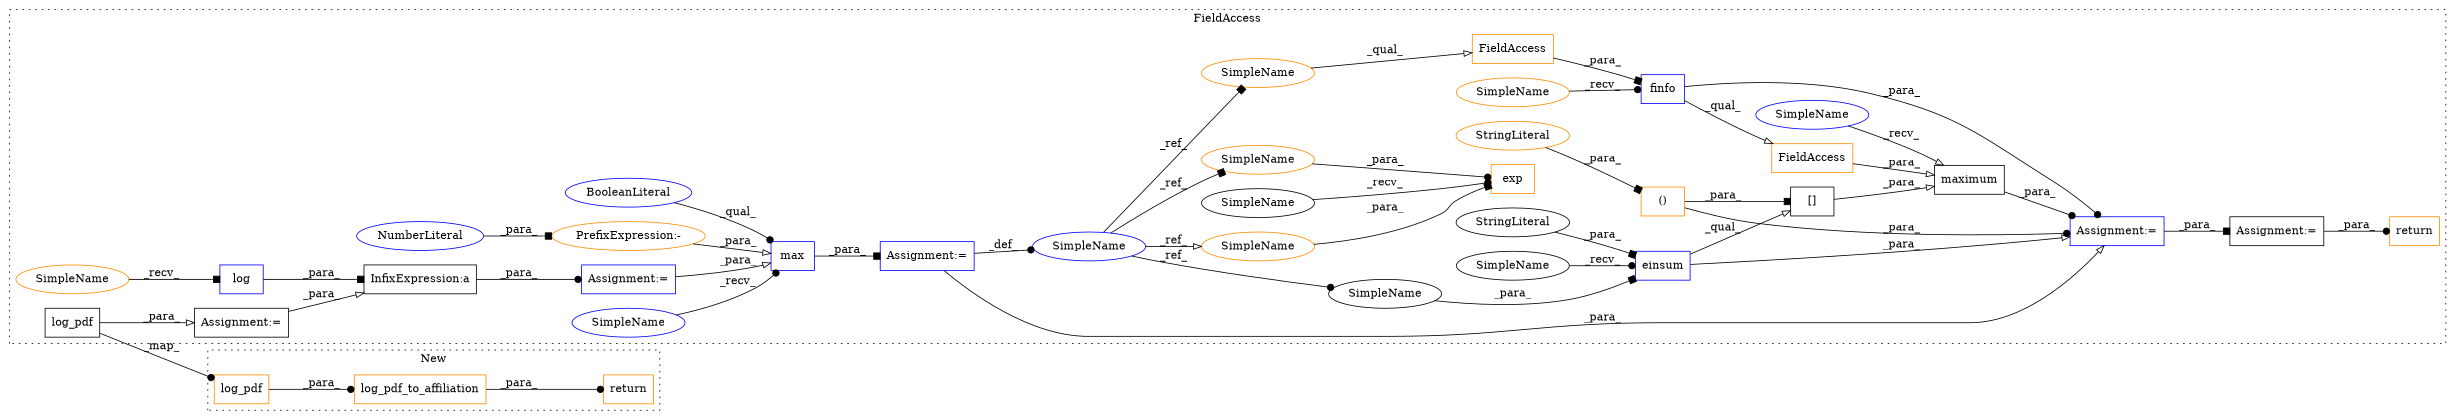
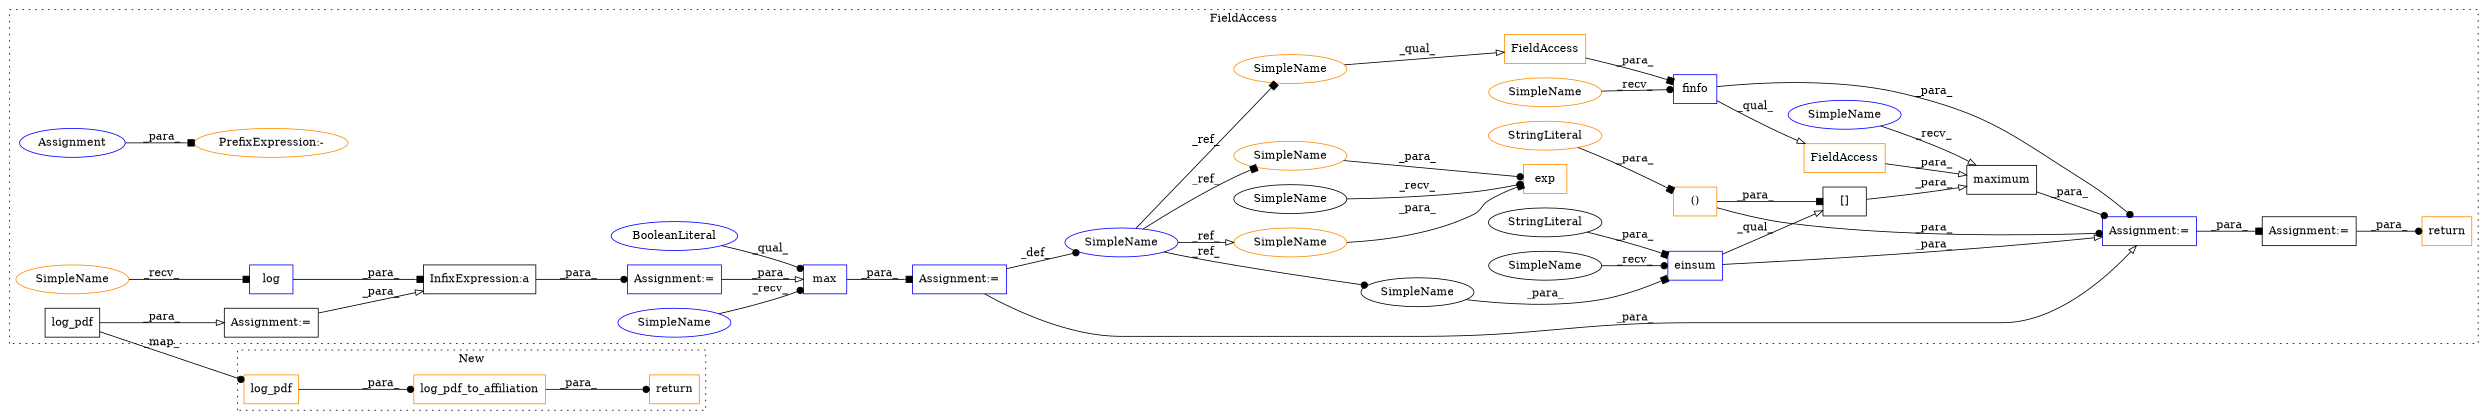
(420, 236) -> (72, 143)
(728, 248) -> none
